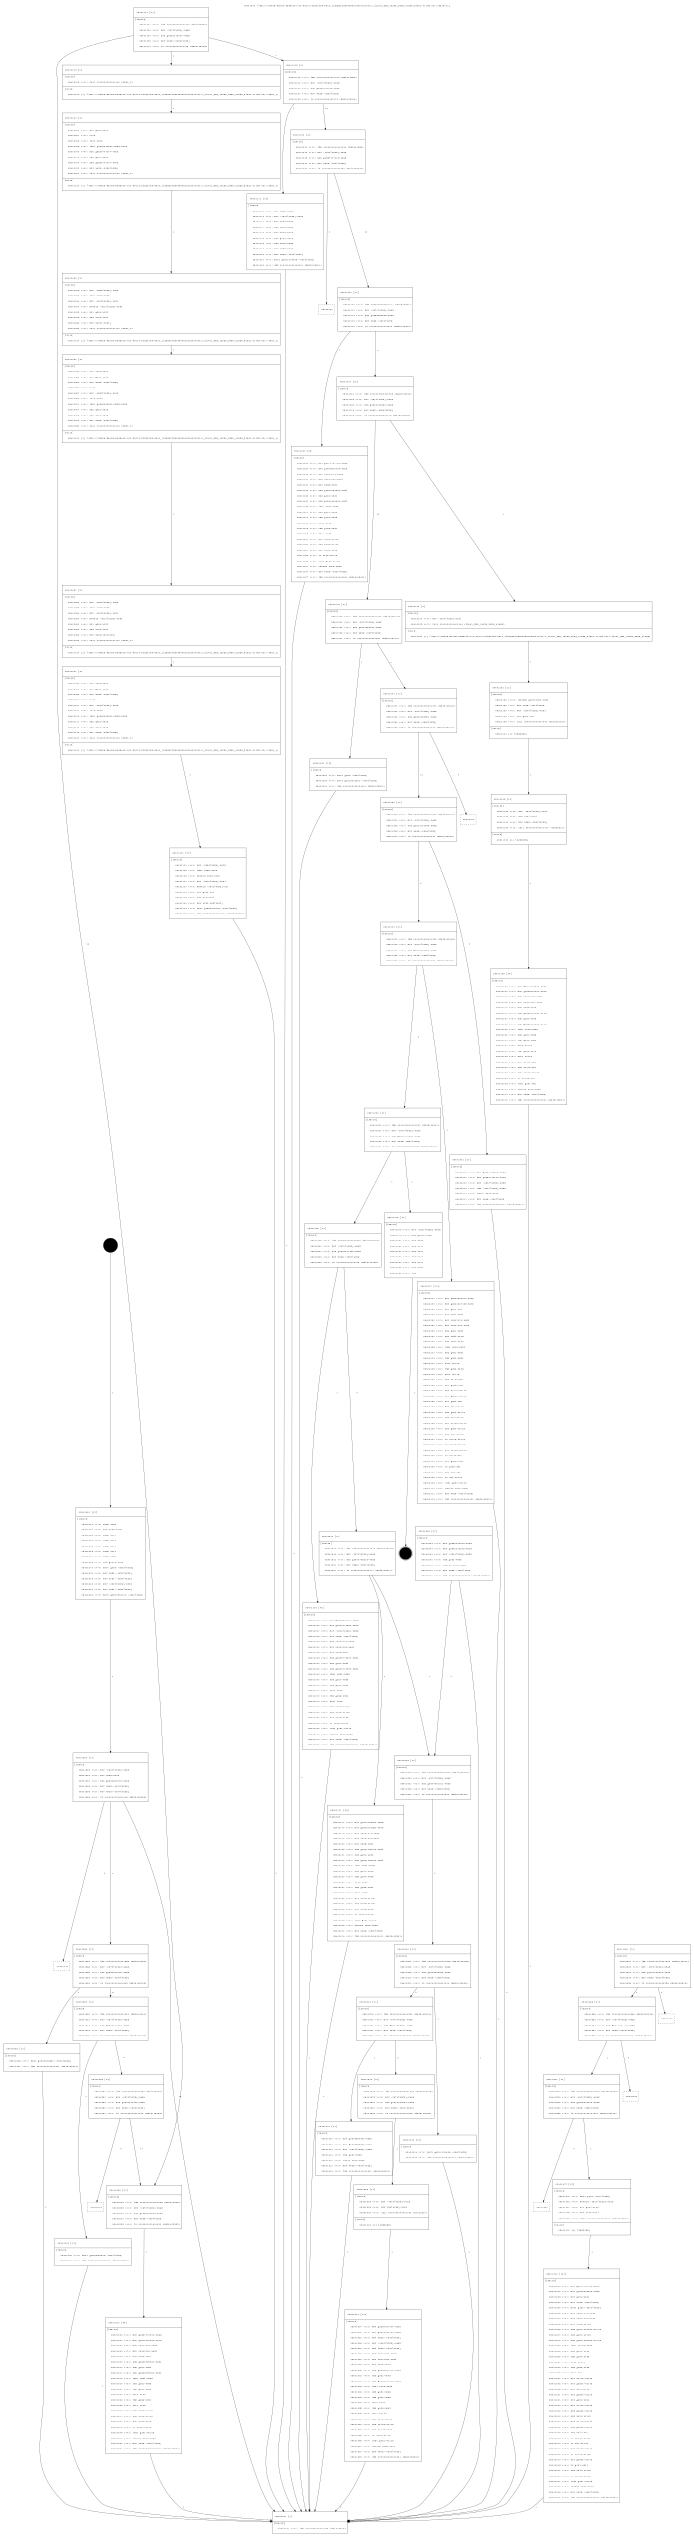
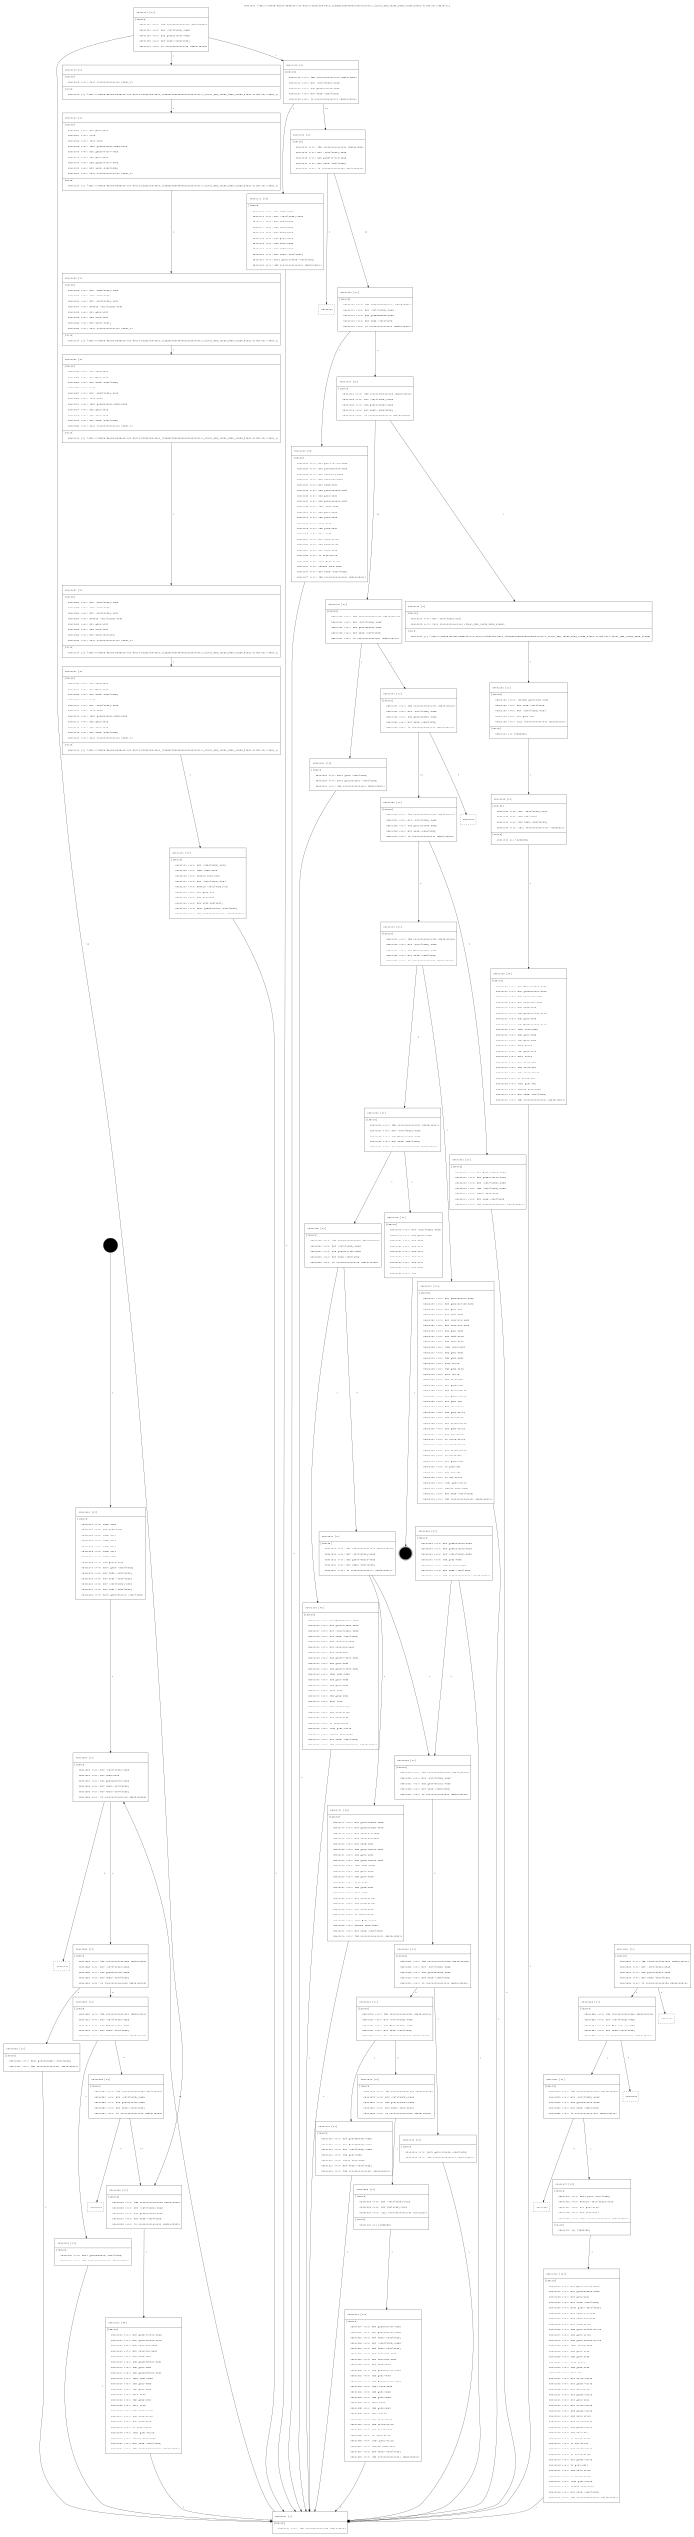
(184, 2158) -> (184, 2160)
